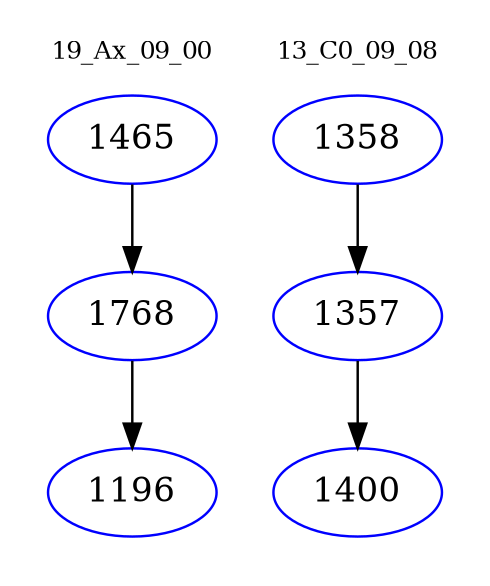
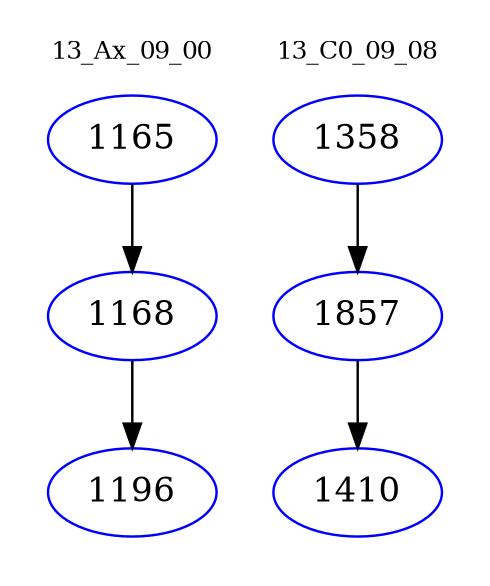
(132, 53) -> (132, 53)
(132, 140) -> (132, 140)
(132, 316) -> (132, 316)
(358, 316) -> (358, 316)
(358, 492) -> (358, 492)
